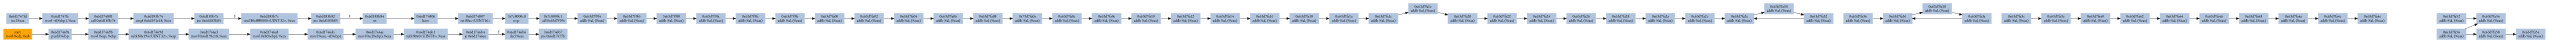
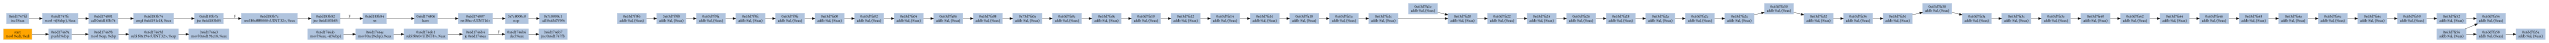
(1402, 14) -> (1422, 19)
(592, 19) -> none
(1780, 19) -> (1837, 19)
(1939, 19) -> (1995, 19)
none -> (2412, 19)
(269, 34) -> none
